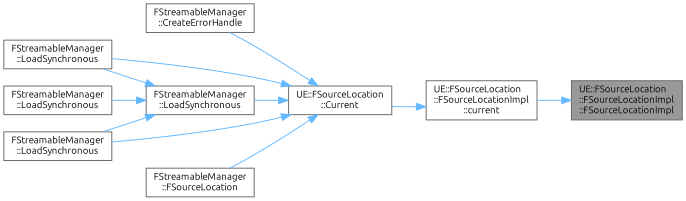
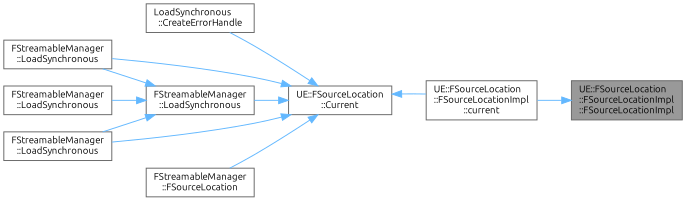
(200, 18) -> (200, 18)
(404, 107) -> (414, 94)
